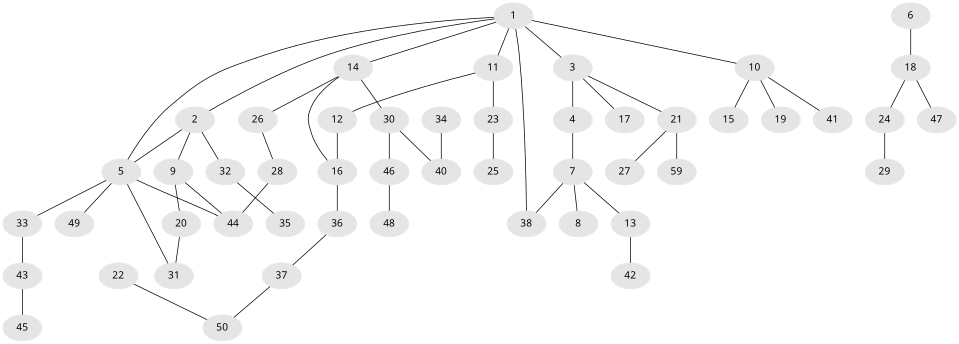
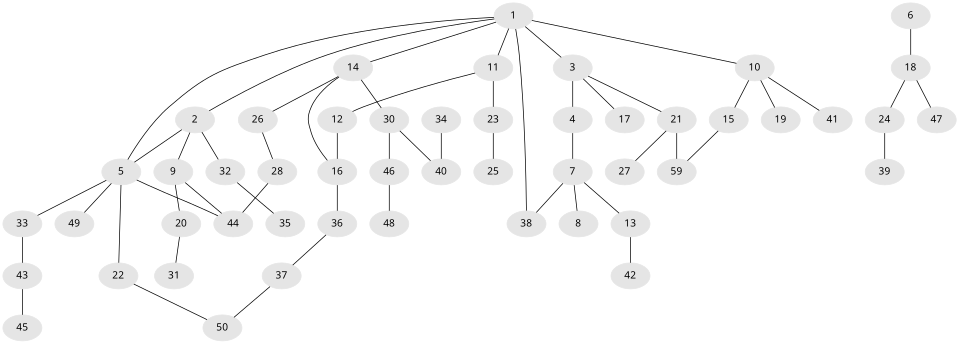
none -> (703, 146)
(885, 172) -> (885, 172)
(148, 224) -> (120, 224)
